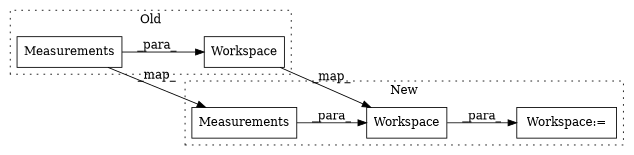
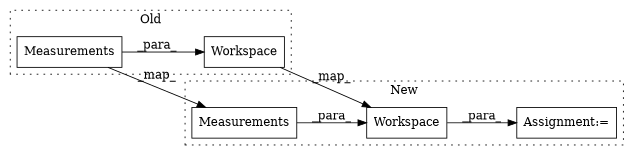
(567, 123) -> (567, 123)
